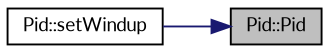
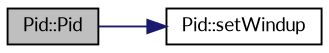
(187, 26) -> (123, 26)
